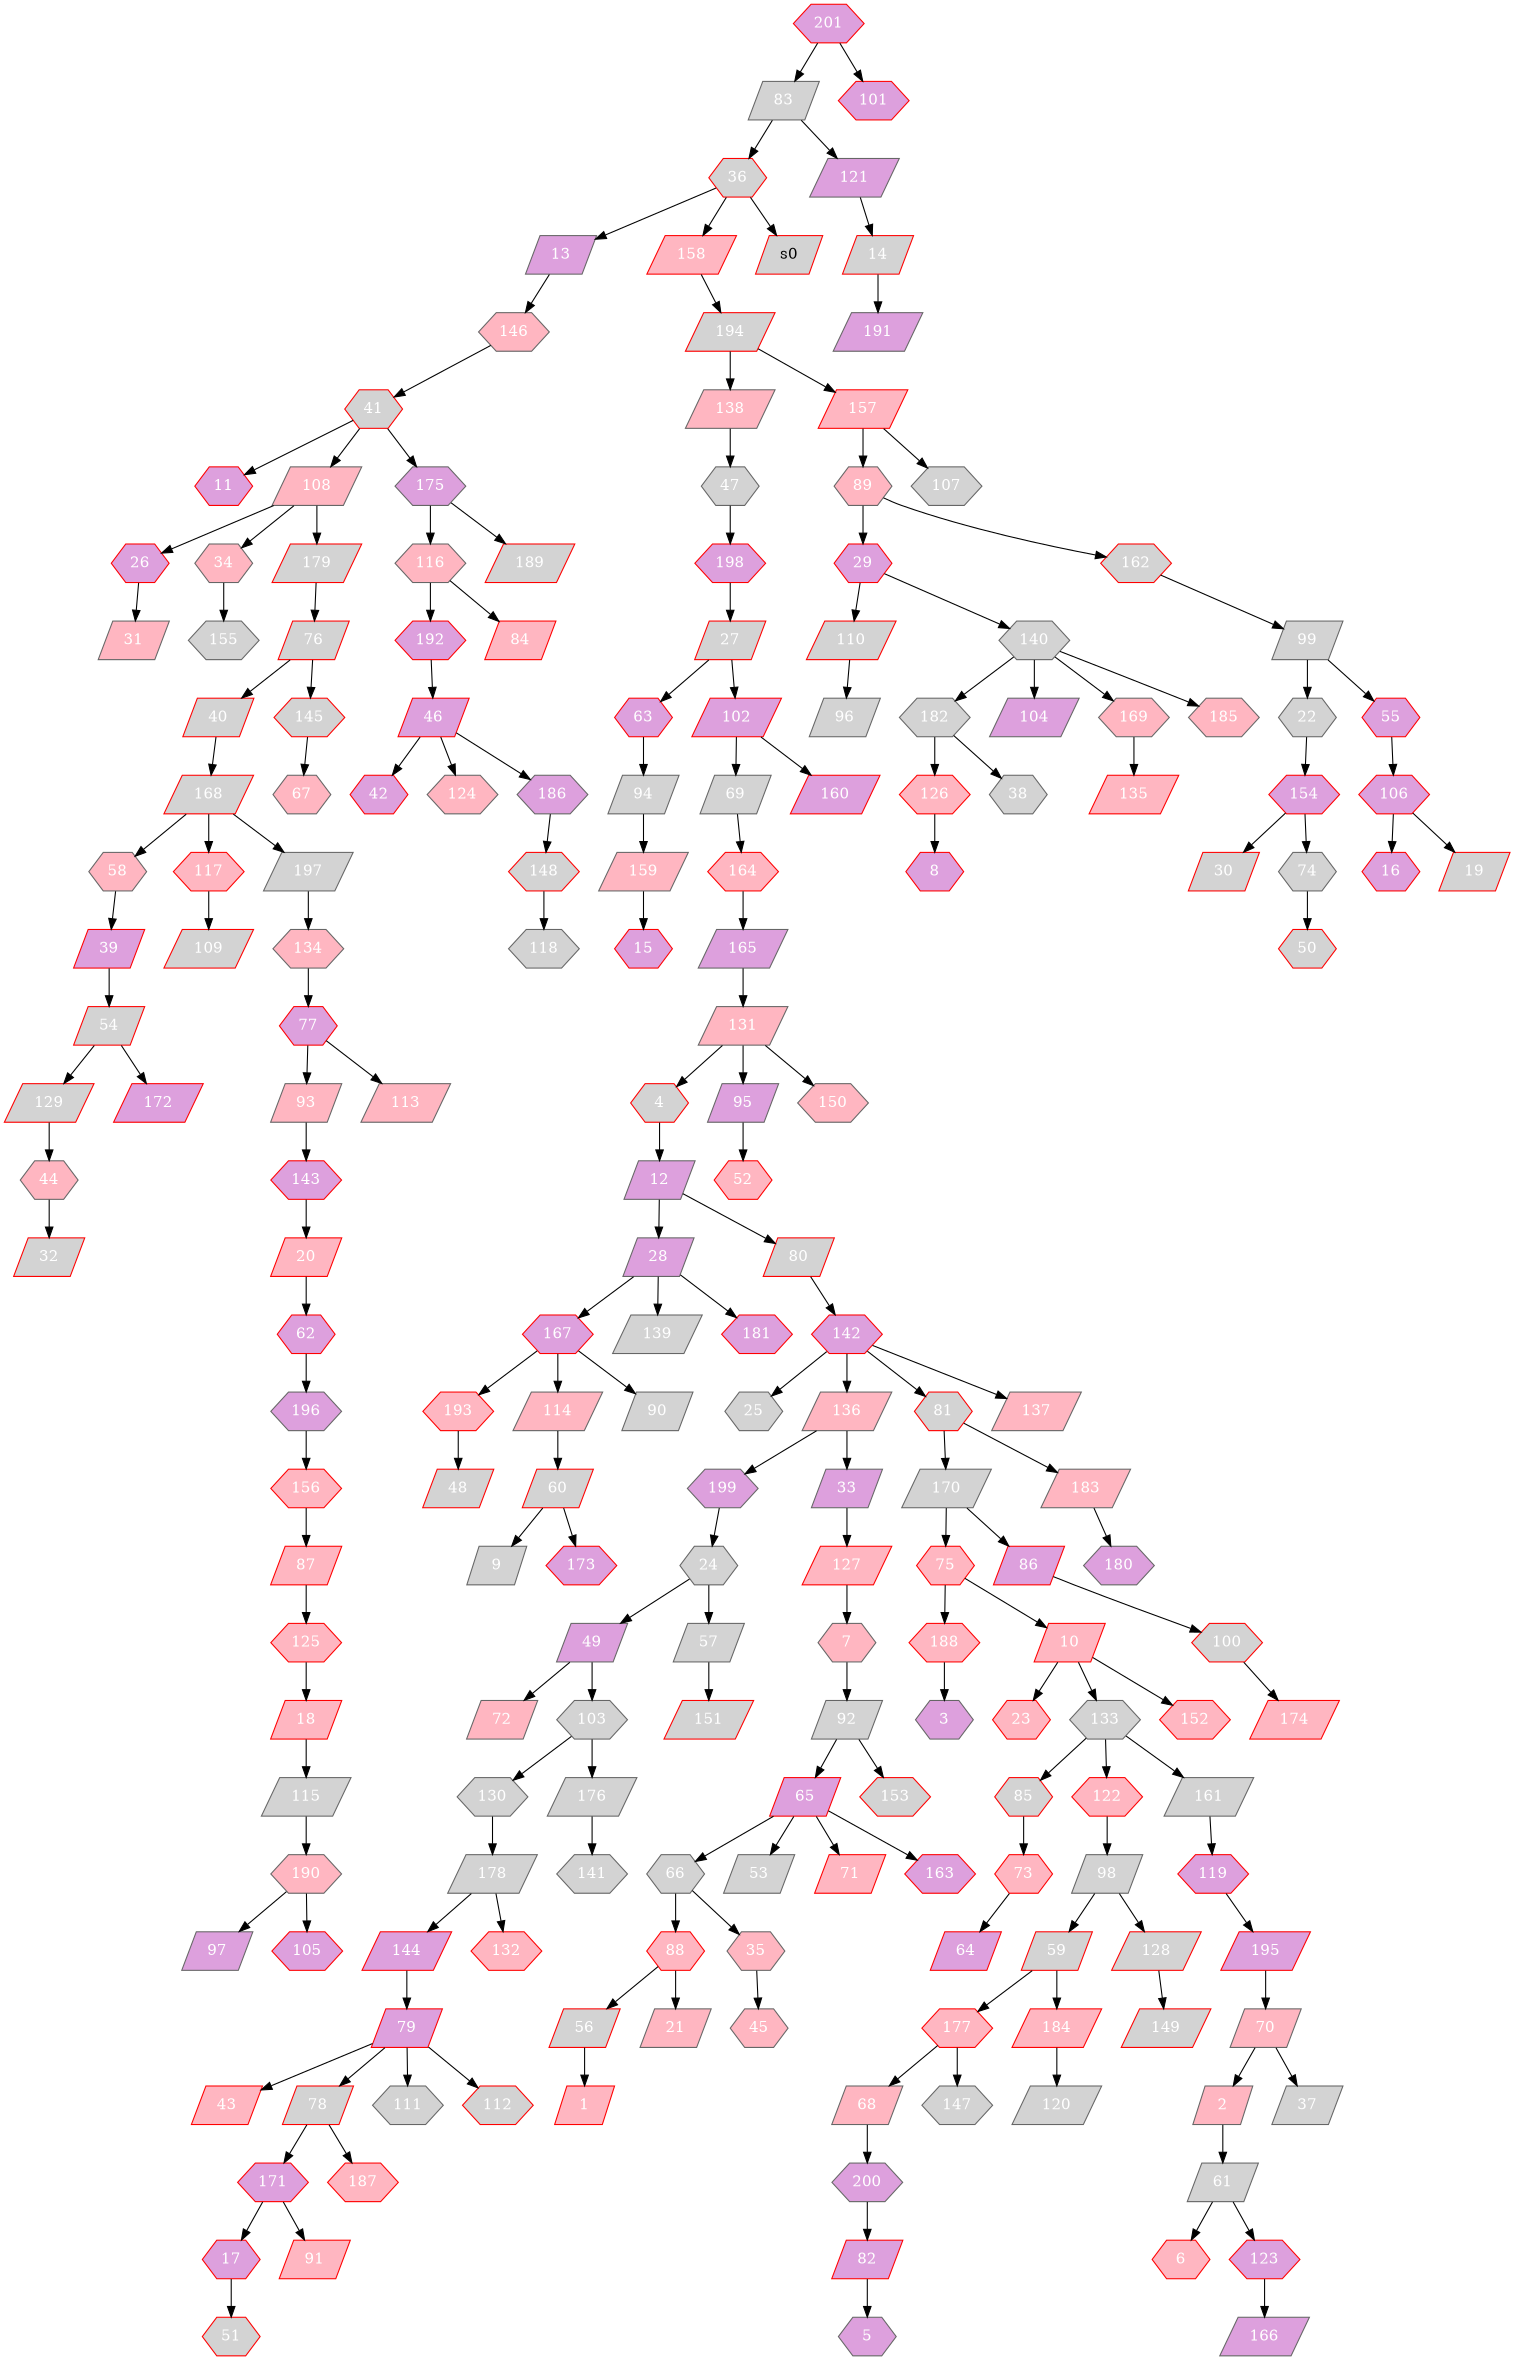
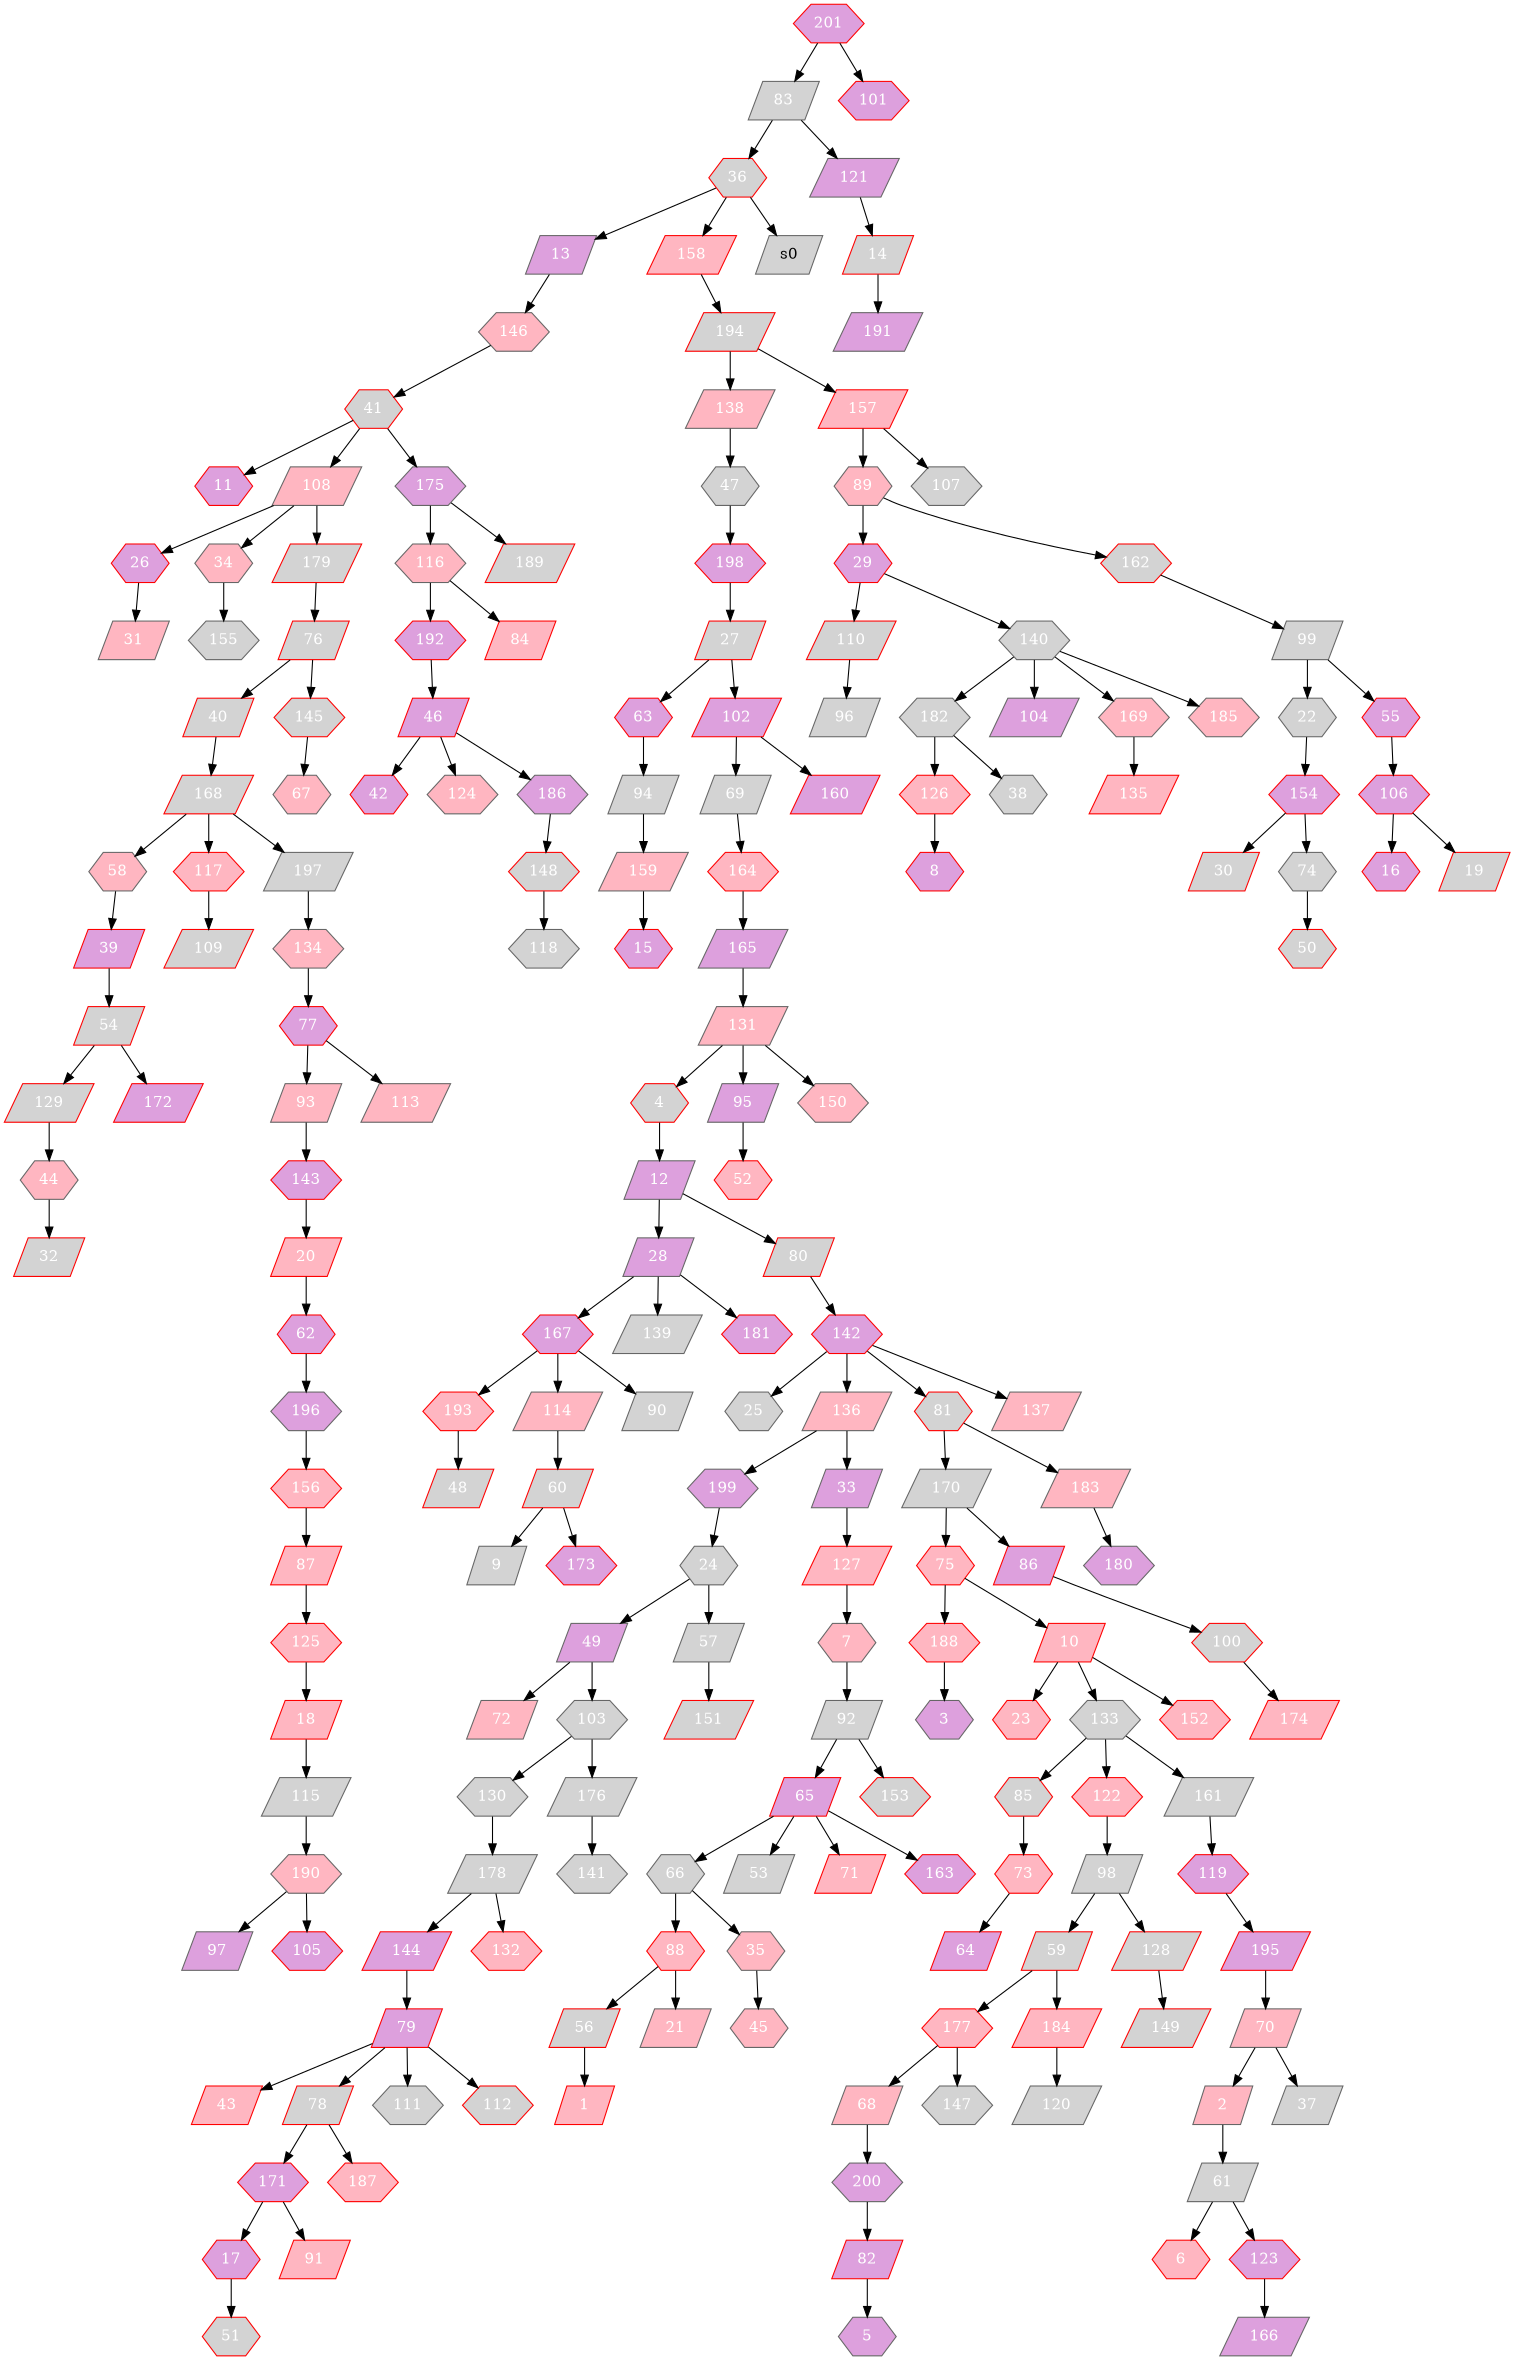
(789, 255) -> (789, 255)
